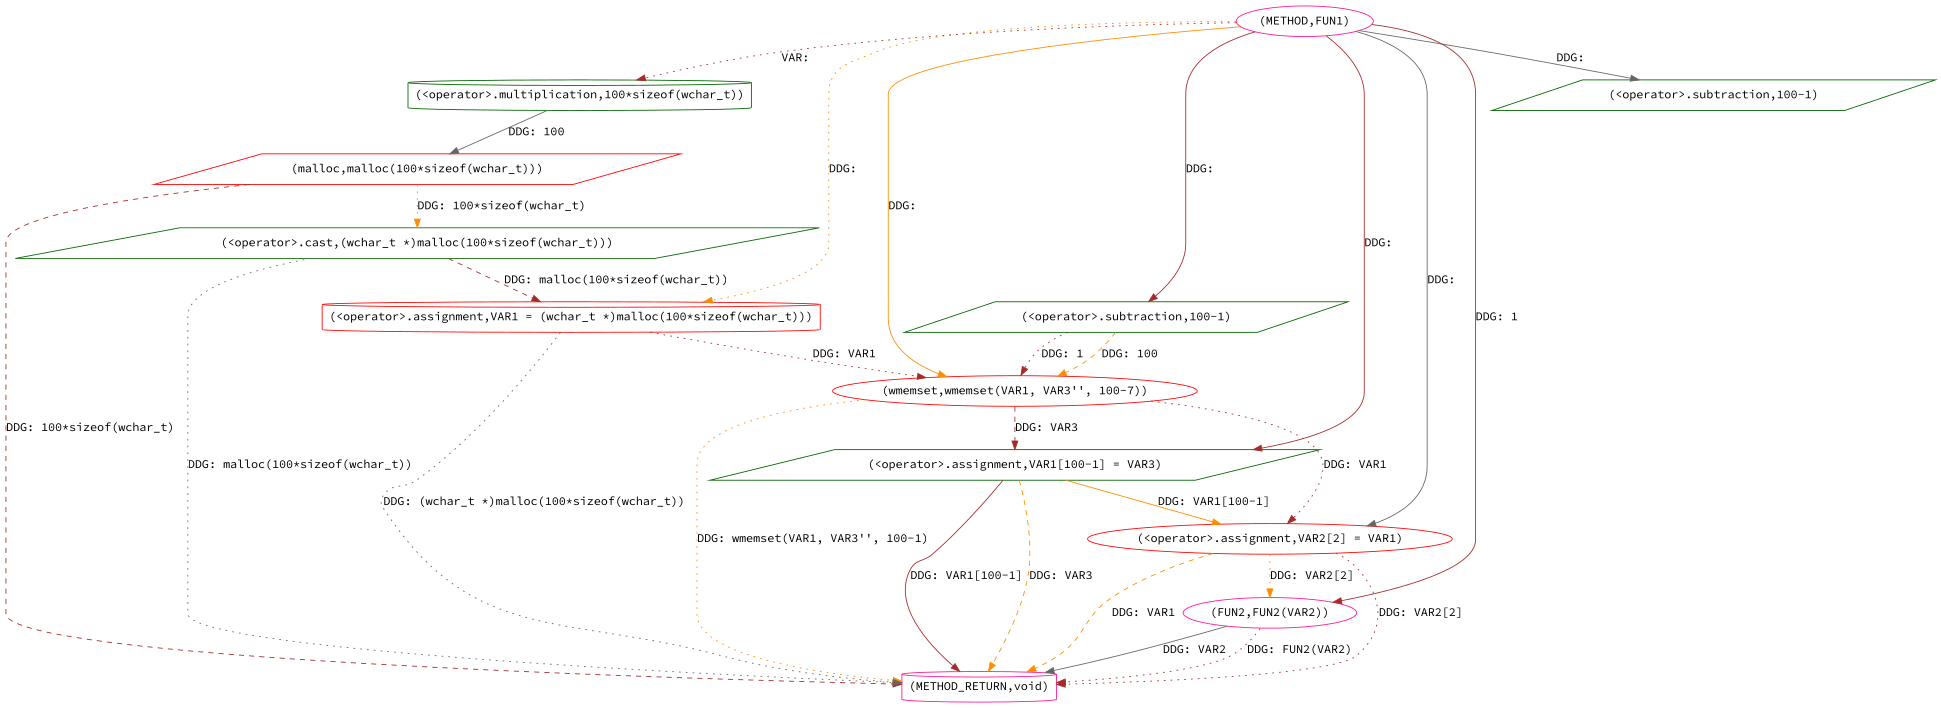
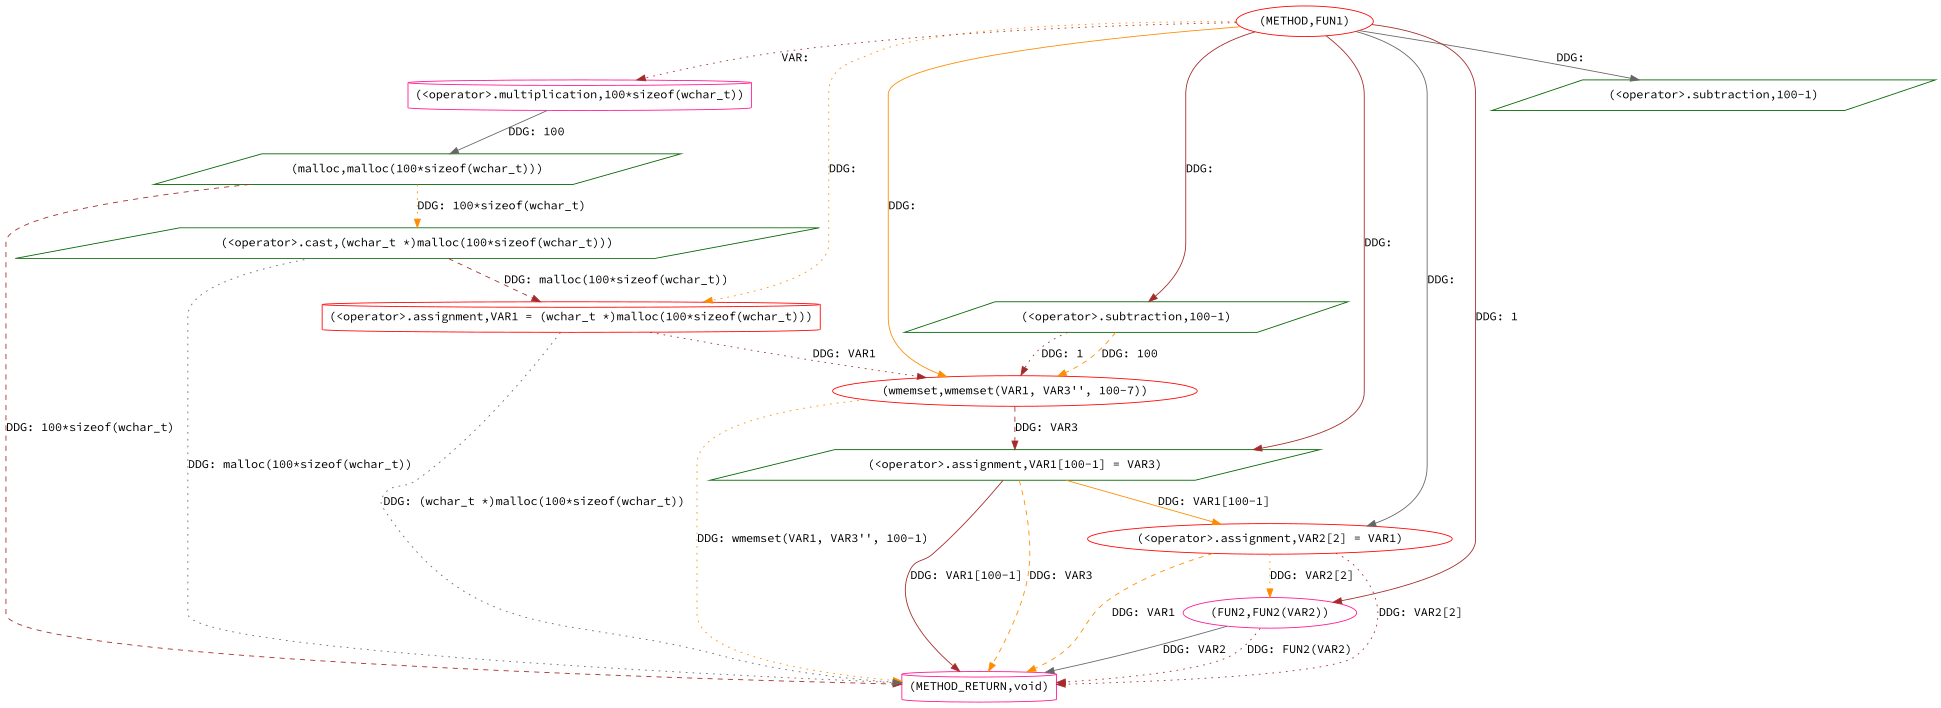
(1305, 21) -> (1305, 21)
(580, 95) -> (580, 95)
(417, 169) -> (417, 169)
(1275, 426) -> none
